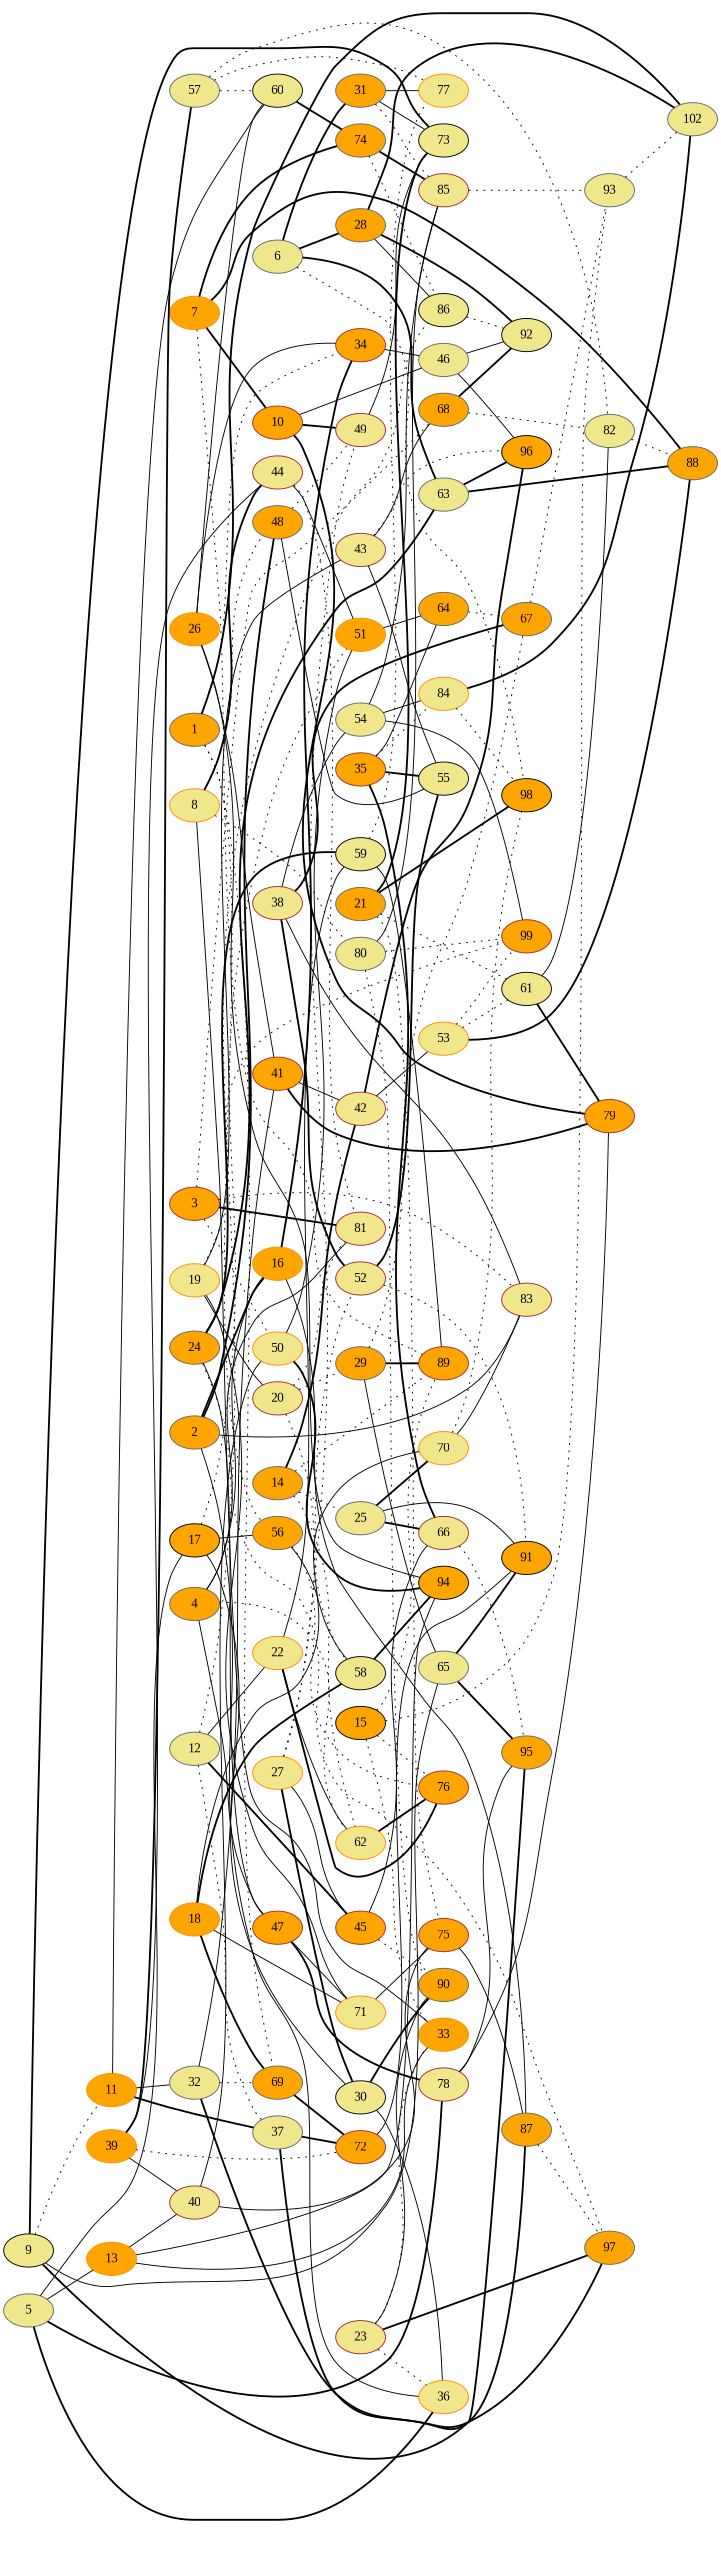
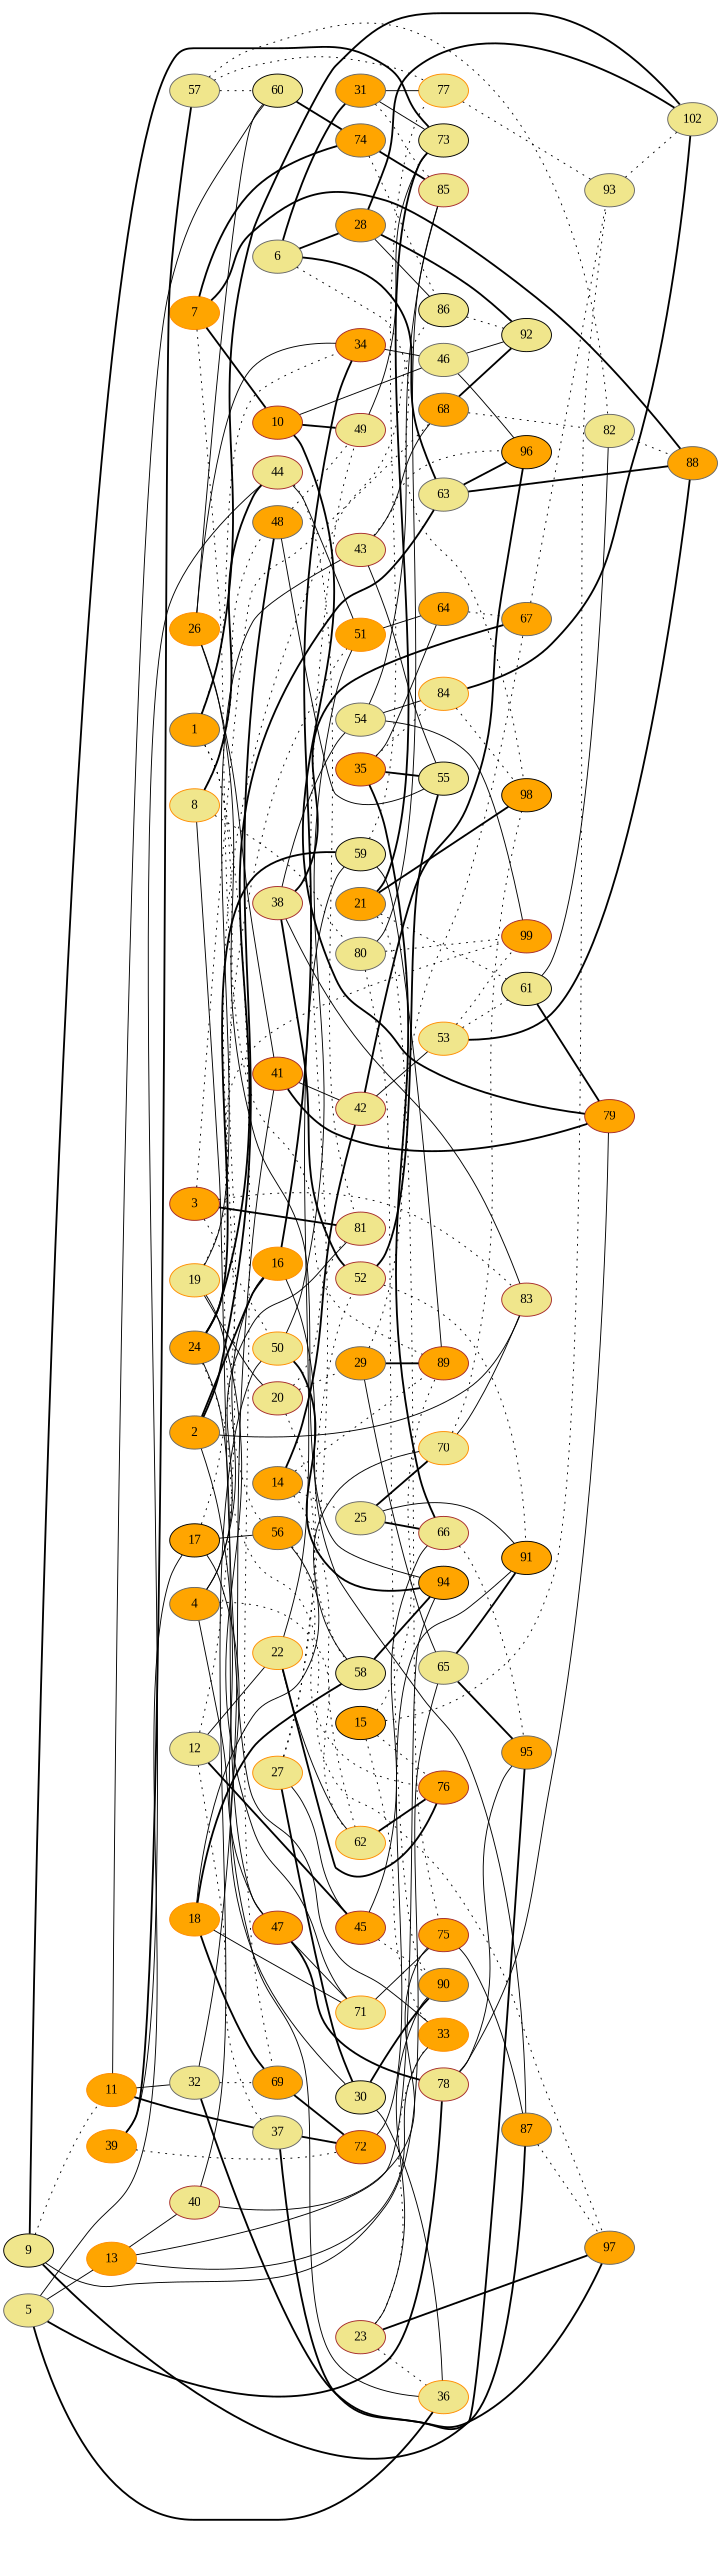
(527, 190) -> (520, 137)
(153, 2174) -> none
